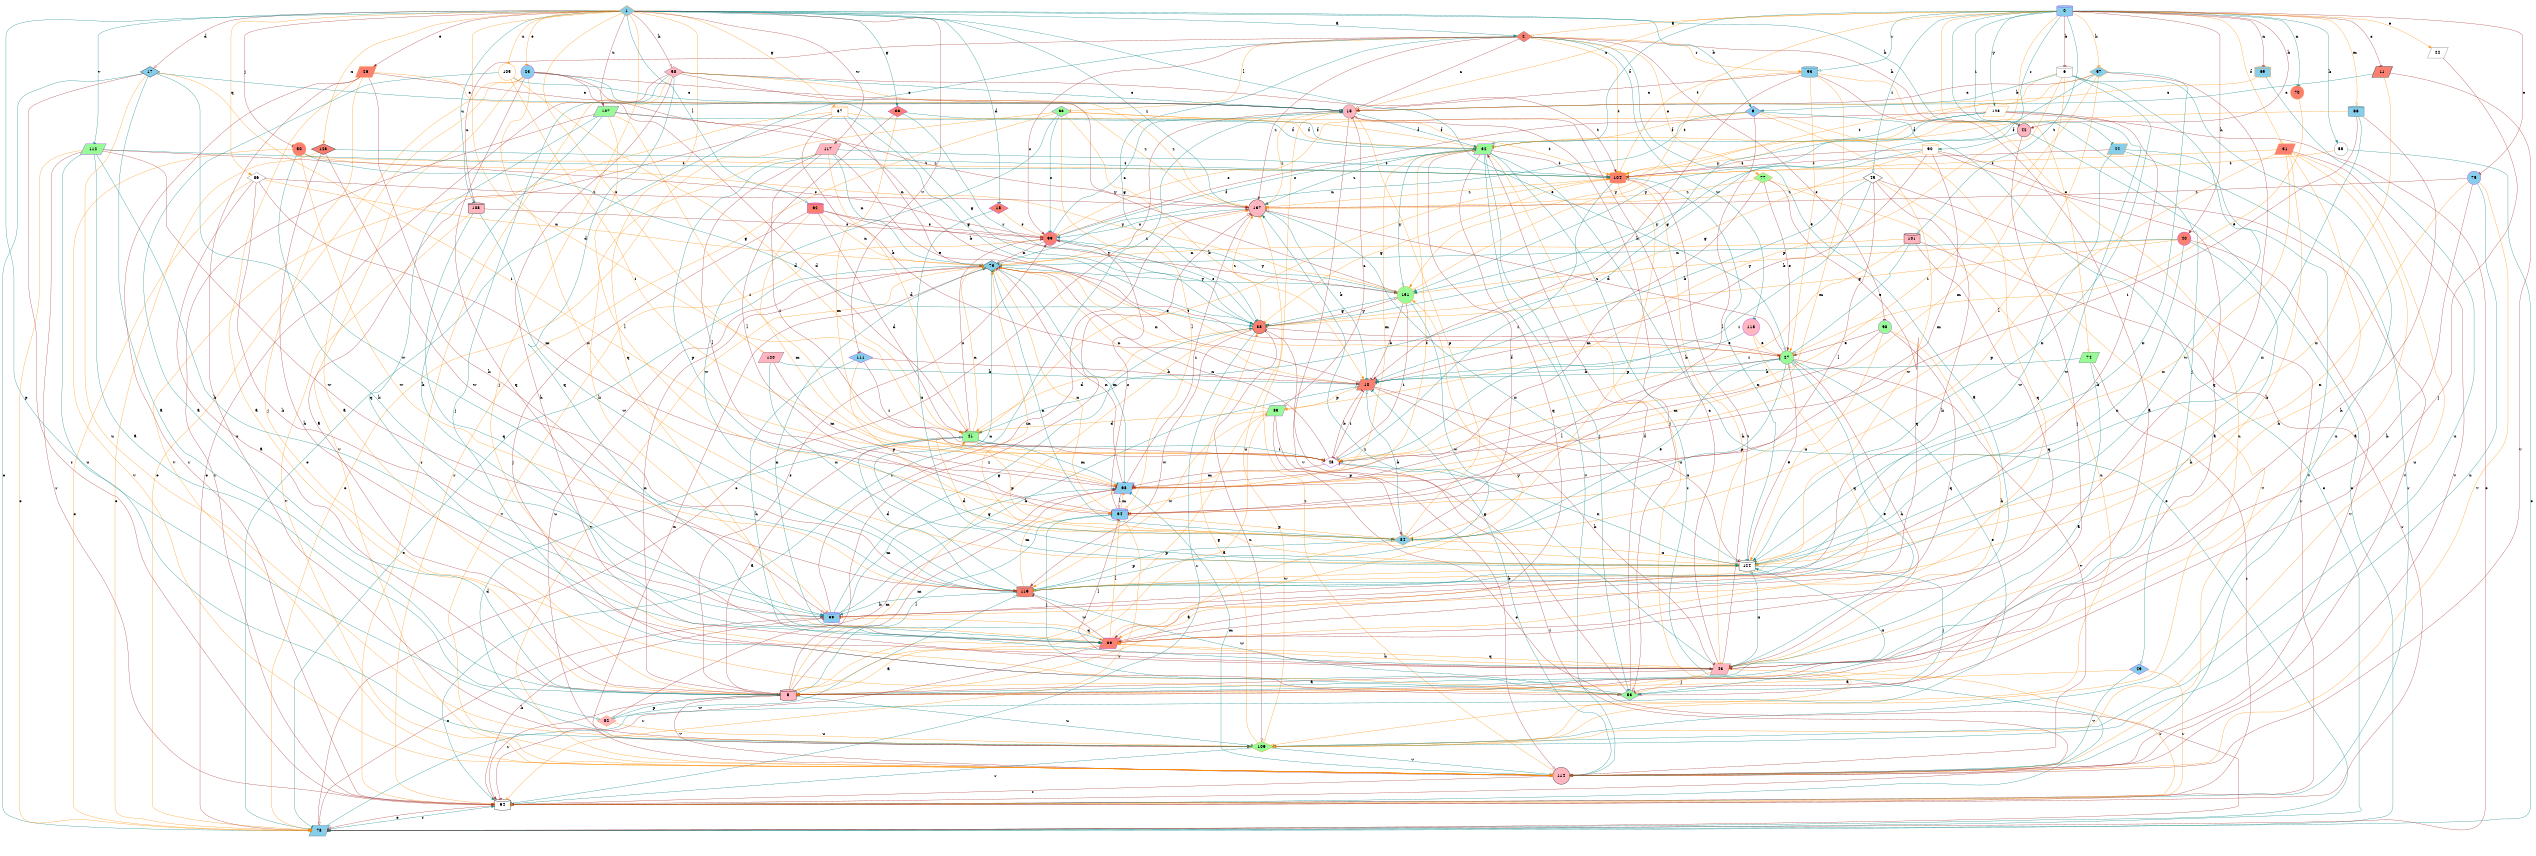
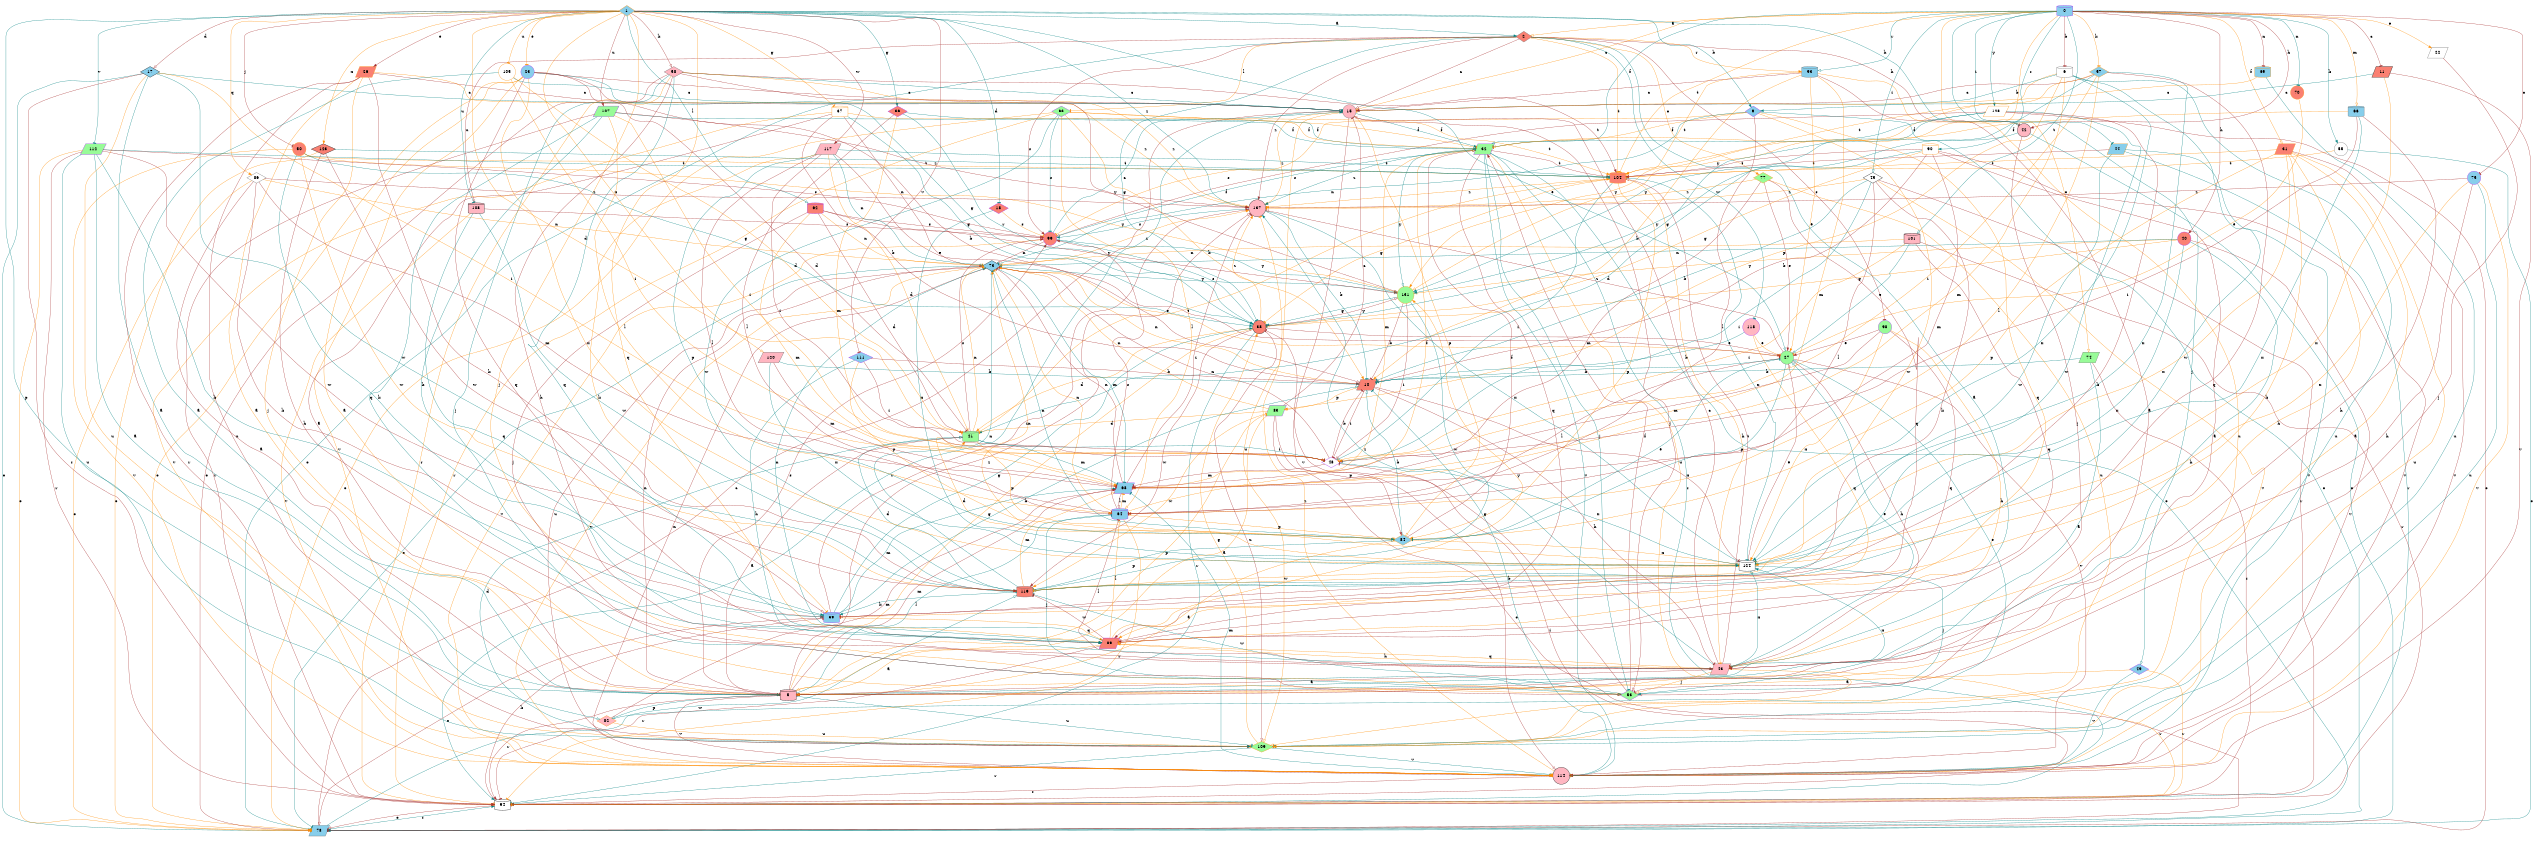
(1602, 266) -> (1602, 266)
